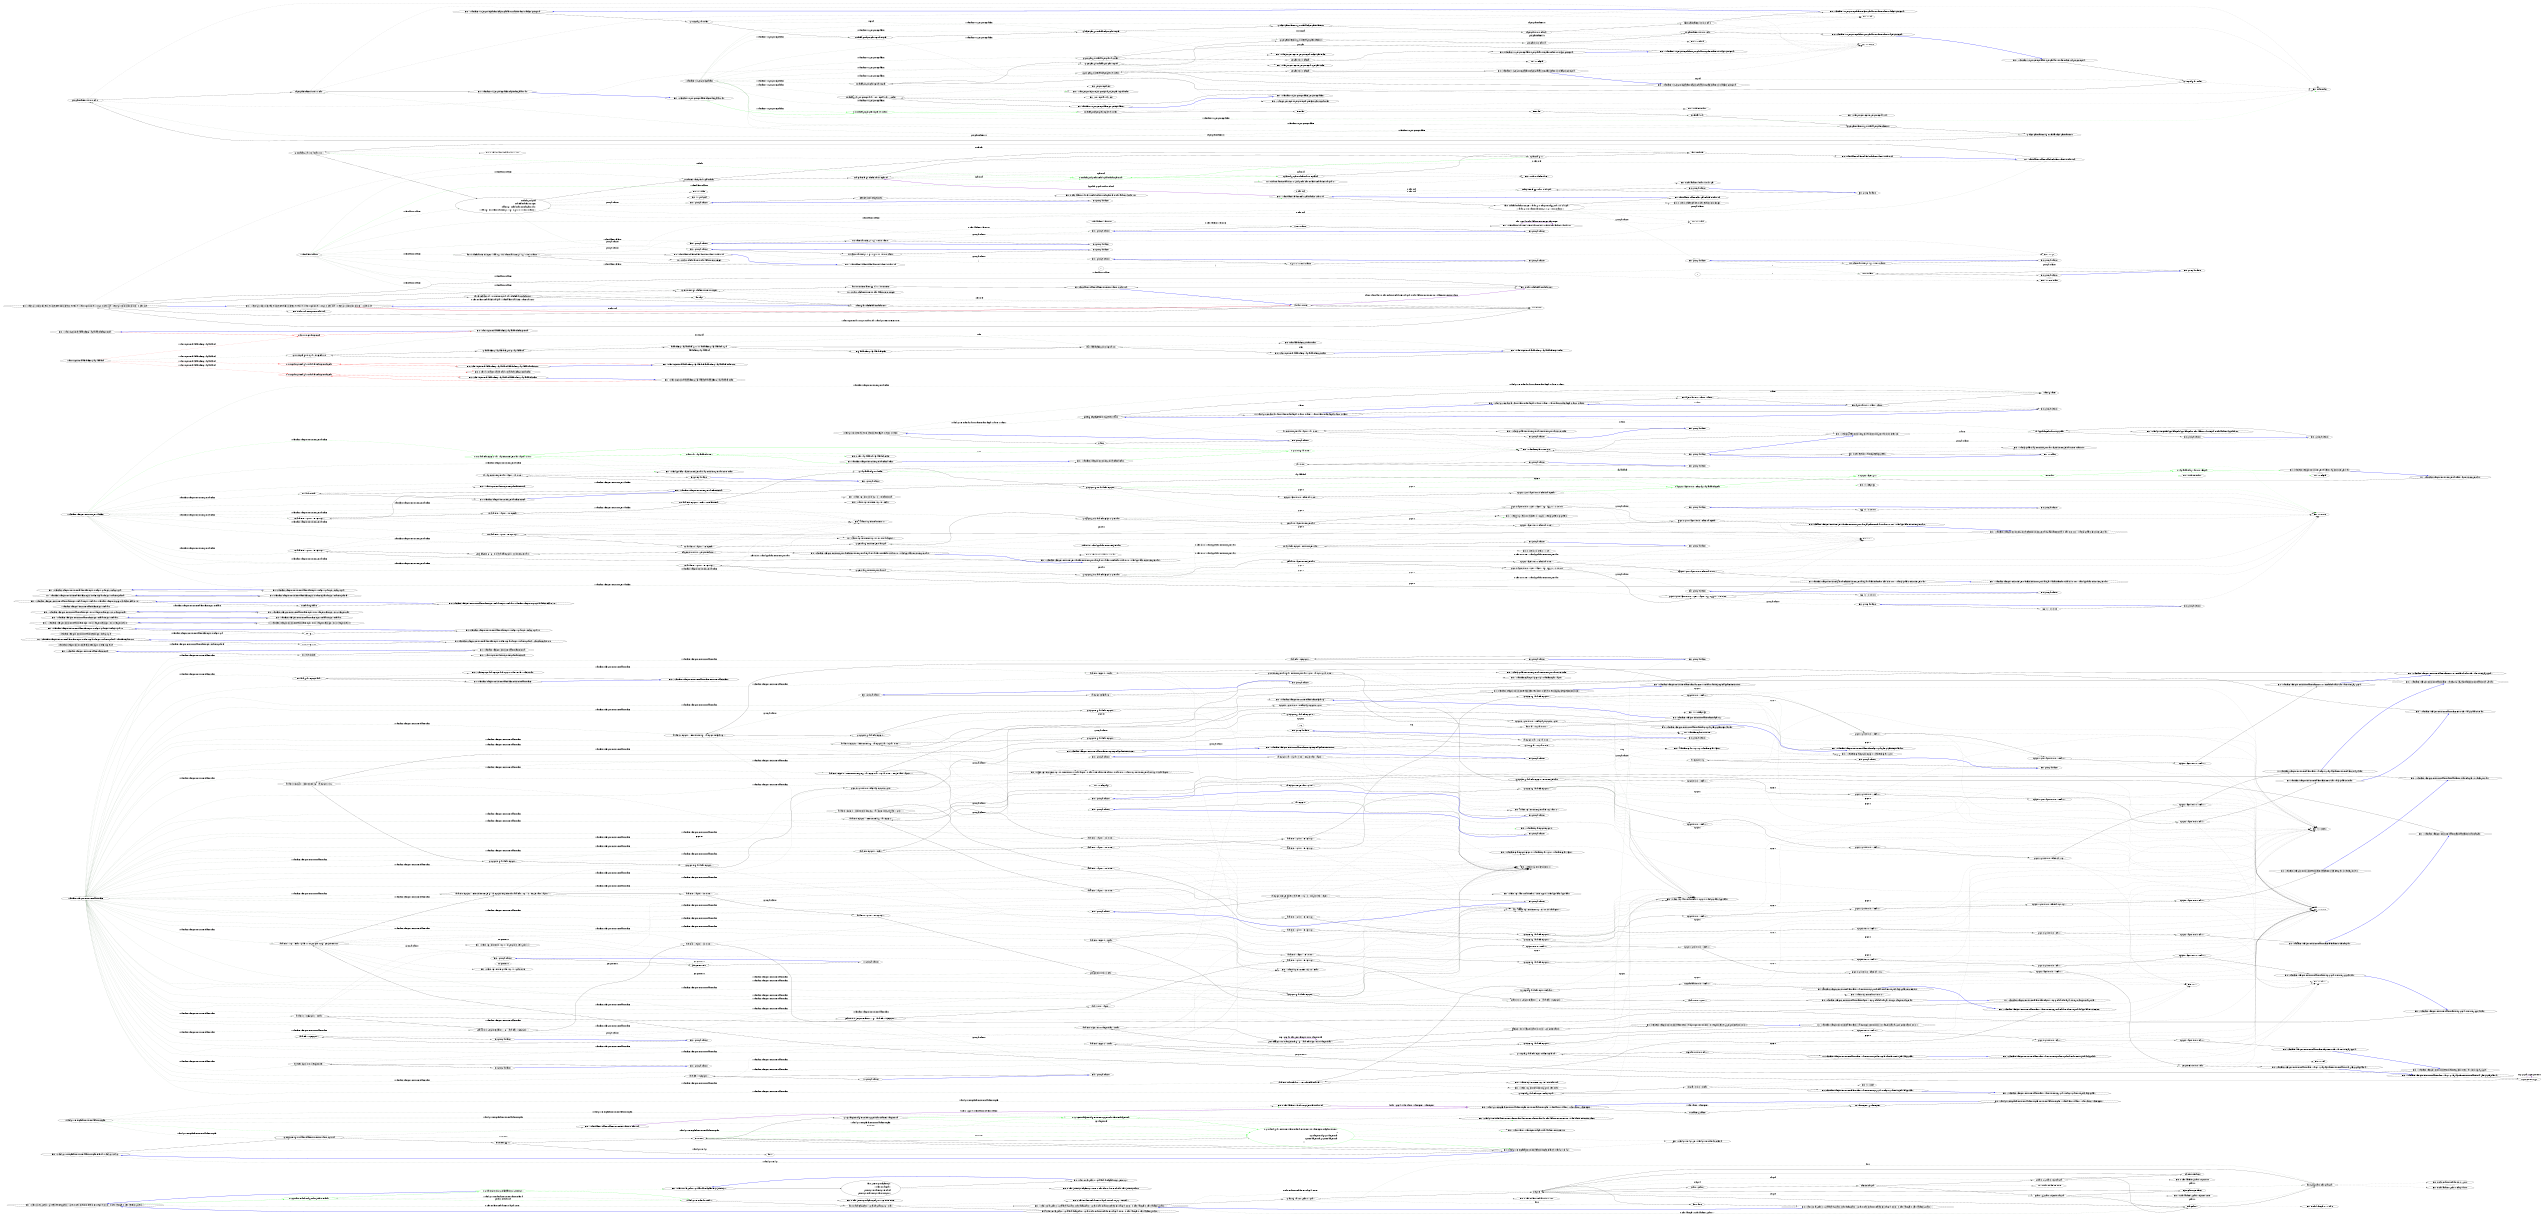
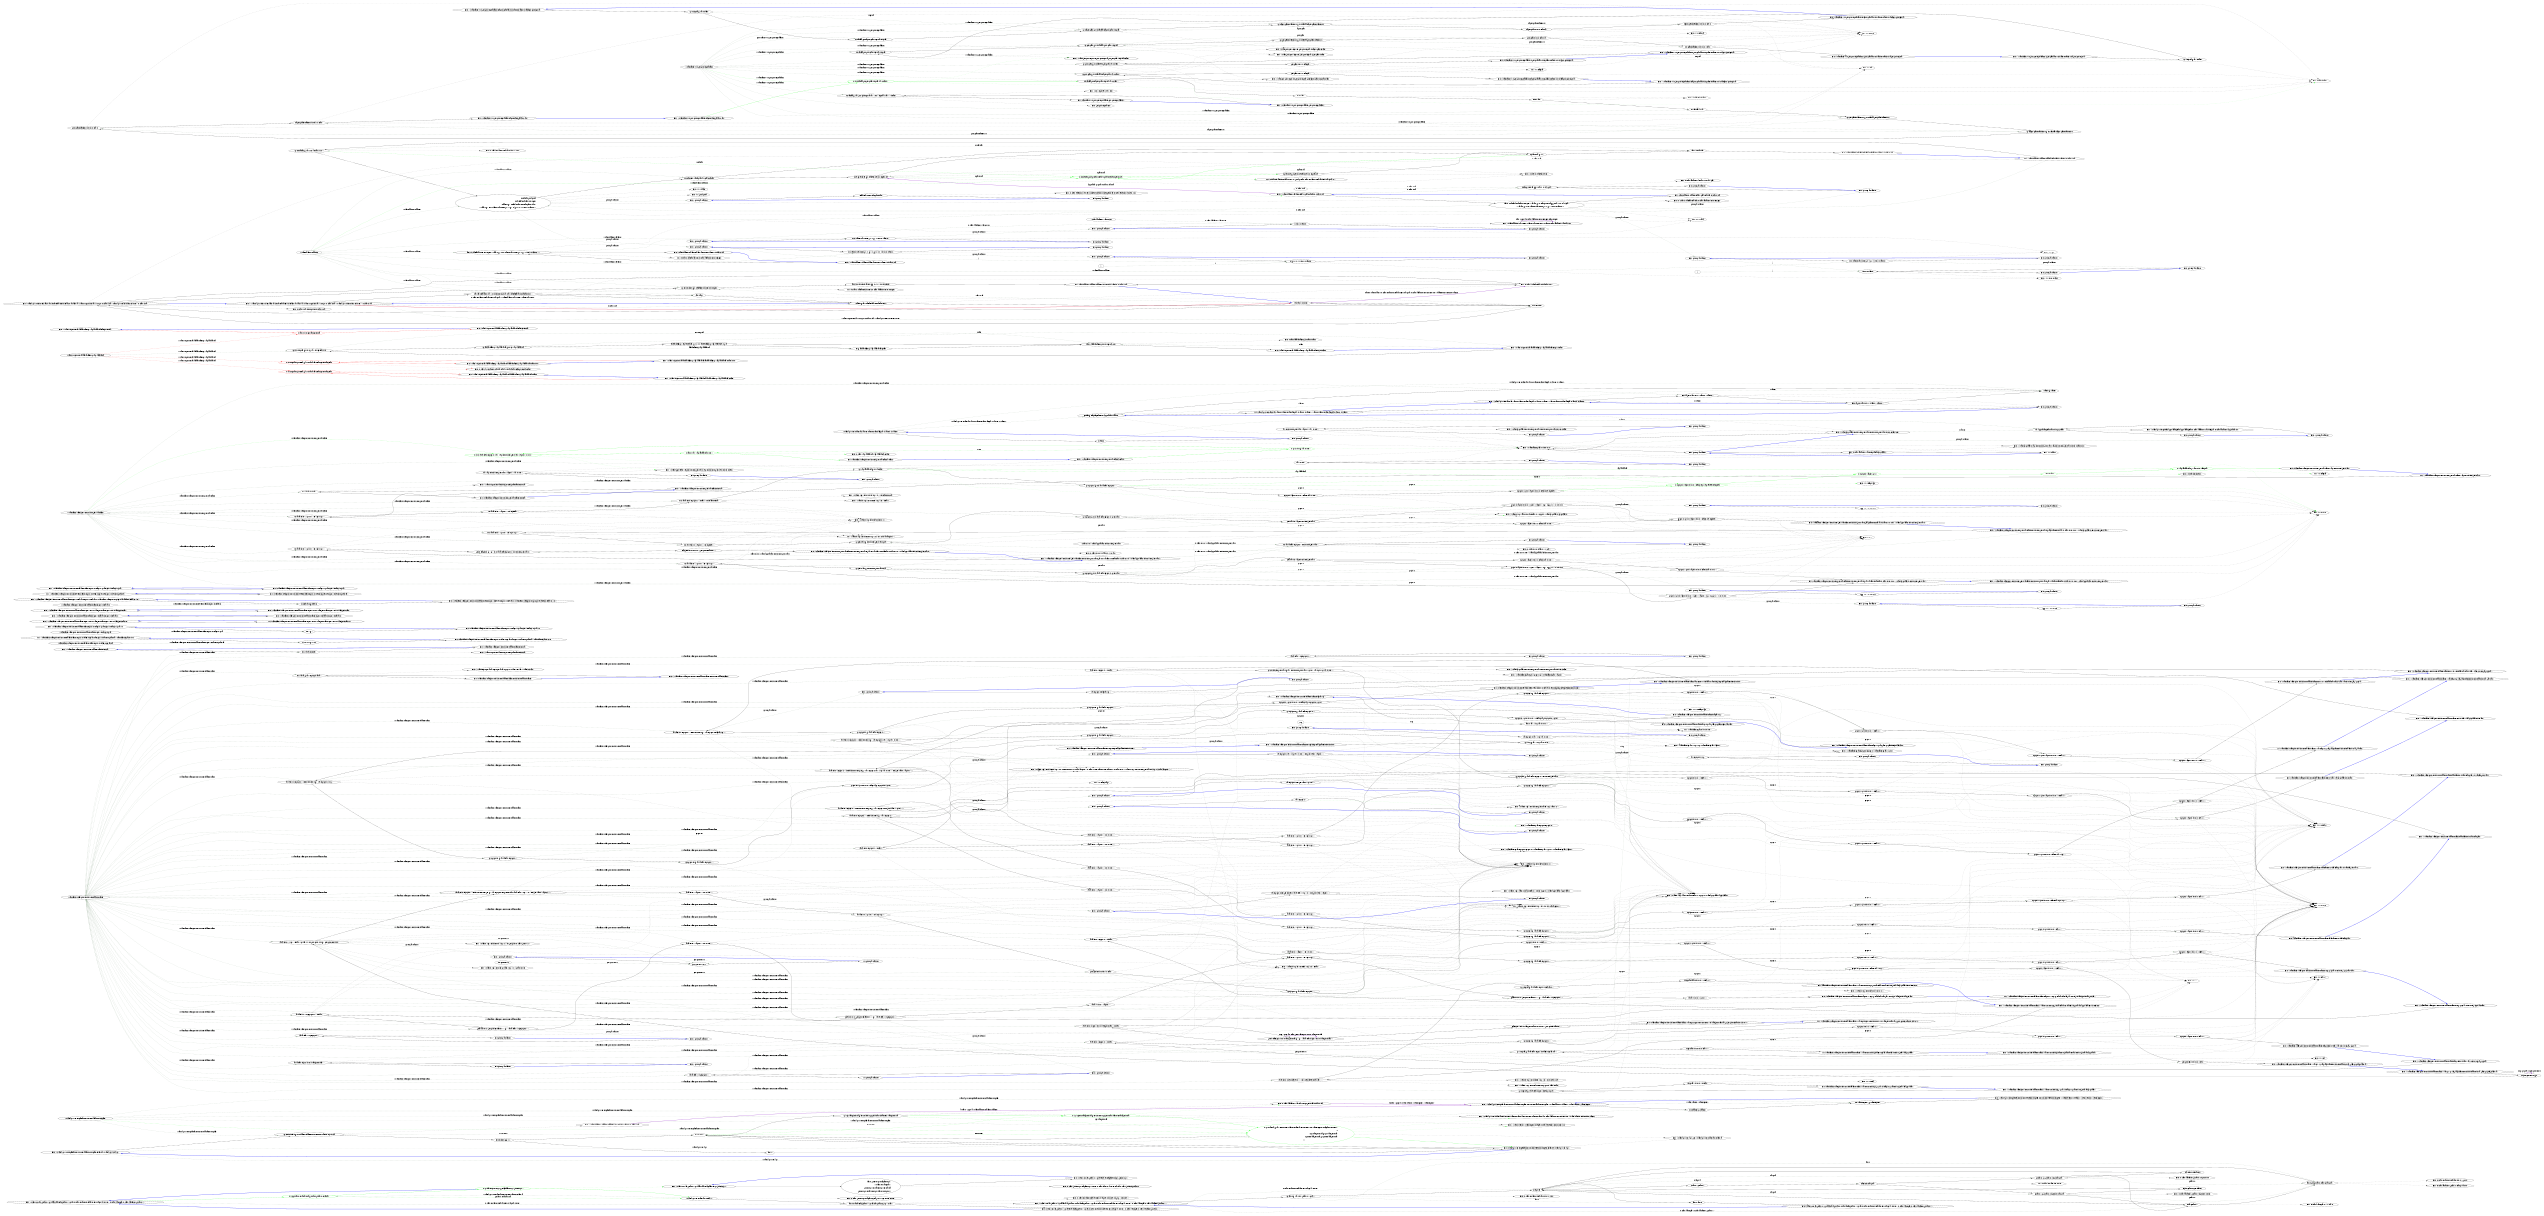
(1301, 31) -> (1301, 29)
(770, 37) -> (770, 38)
(1868, 115) -> none
